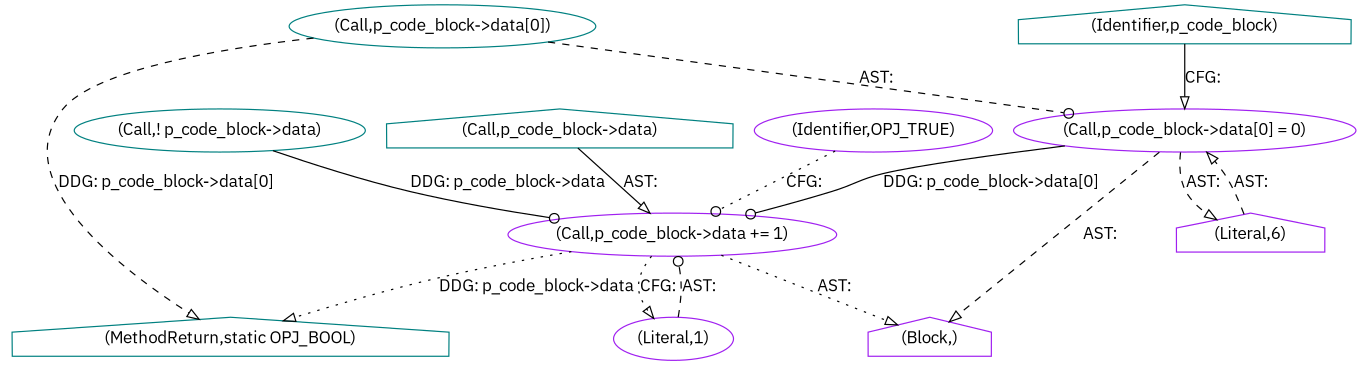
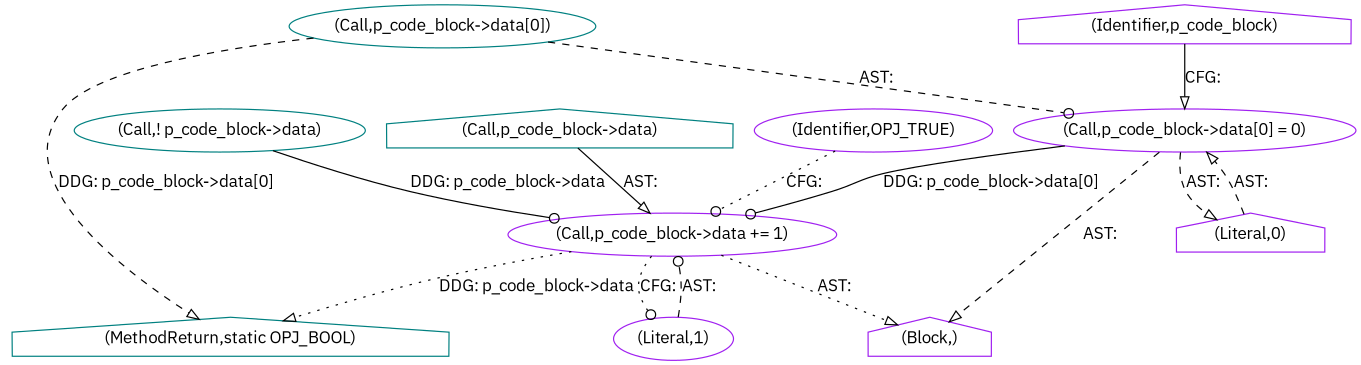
(1185, 26) -> (1185, 26)
(1251, 235) -> (1251, 235)
(639, 283) -> (639, 283)
